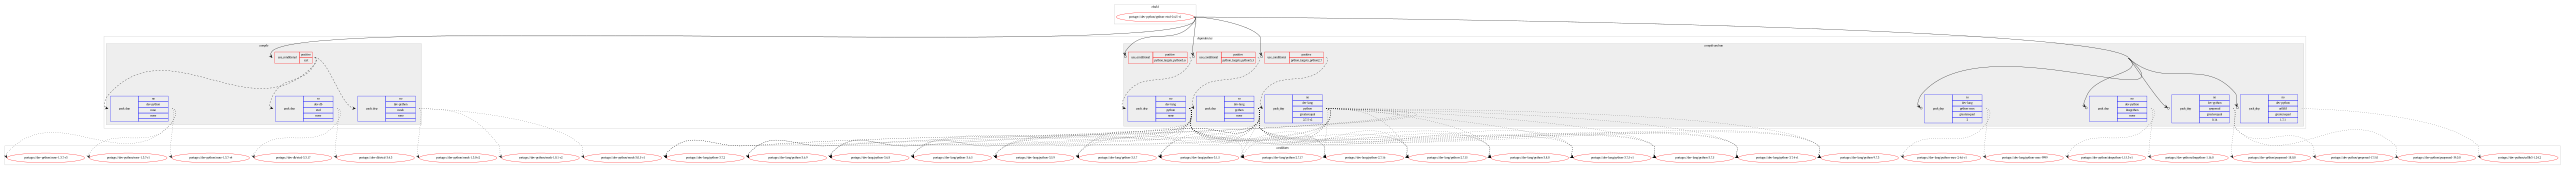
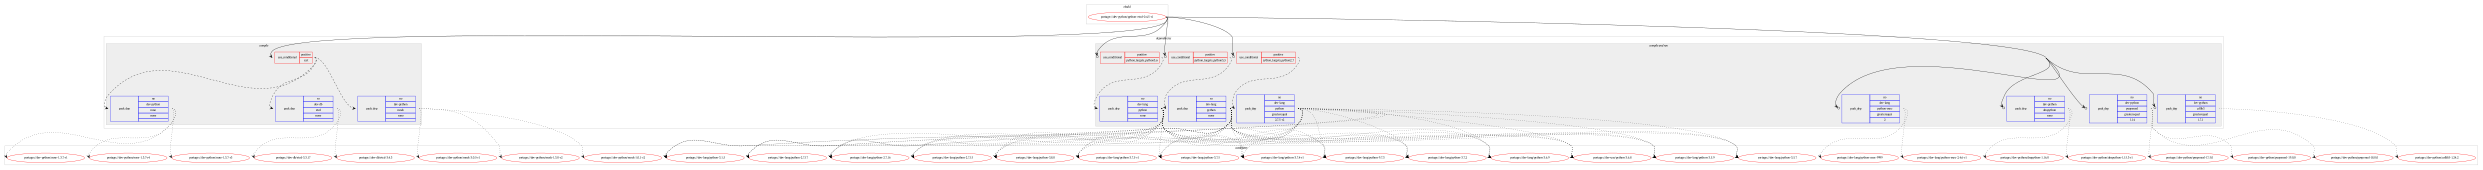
(870, 158) -> (1612, 158)
(953, 158) -> none
